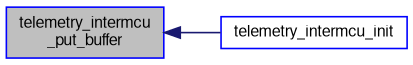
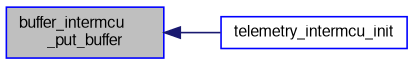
(85, 33) -> (85, 33)
